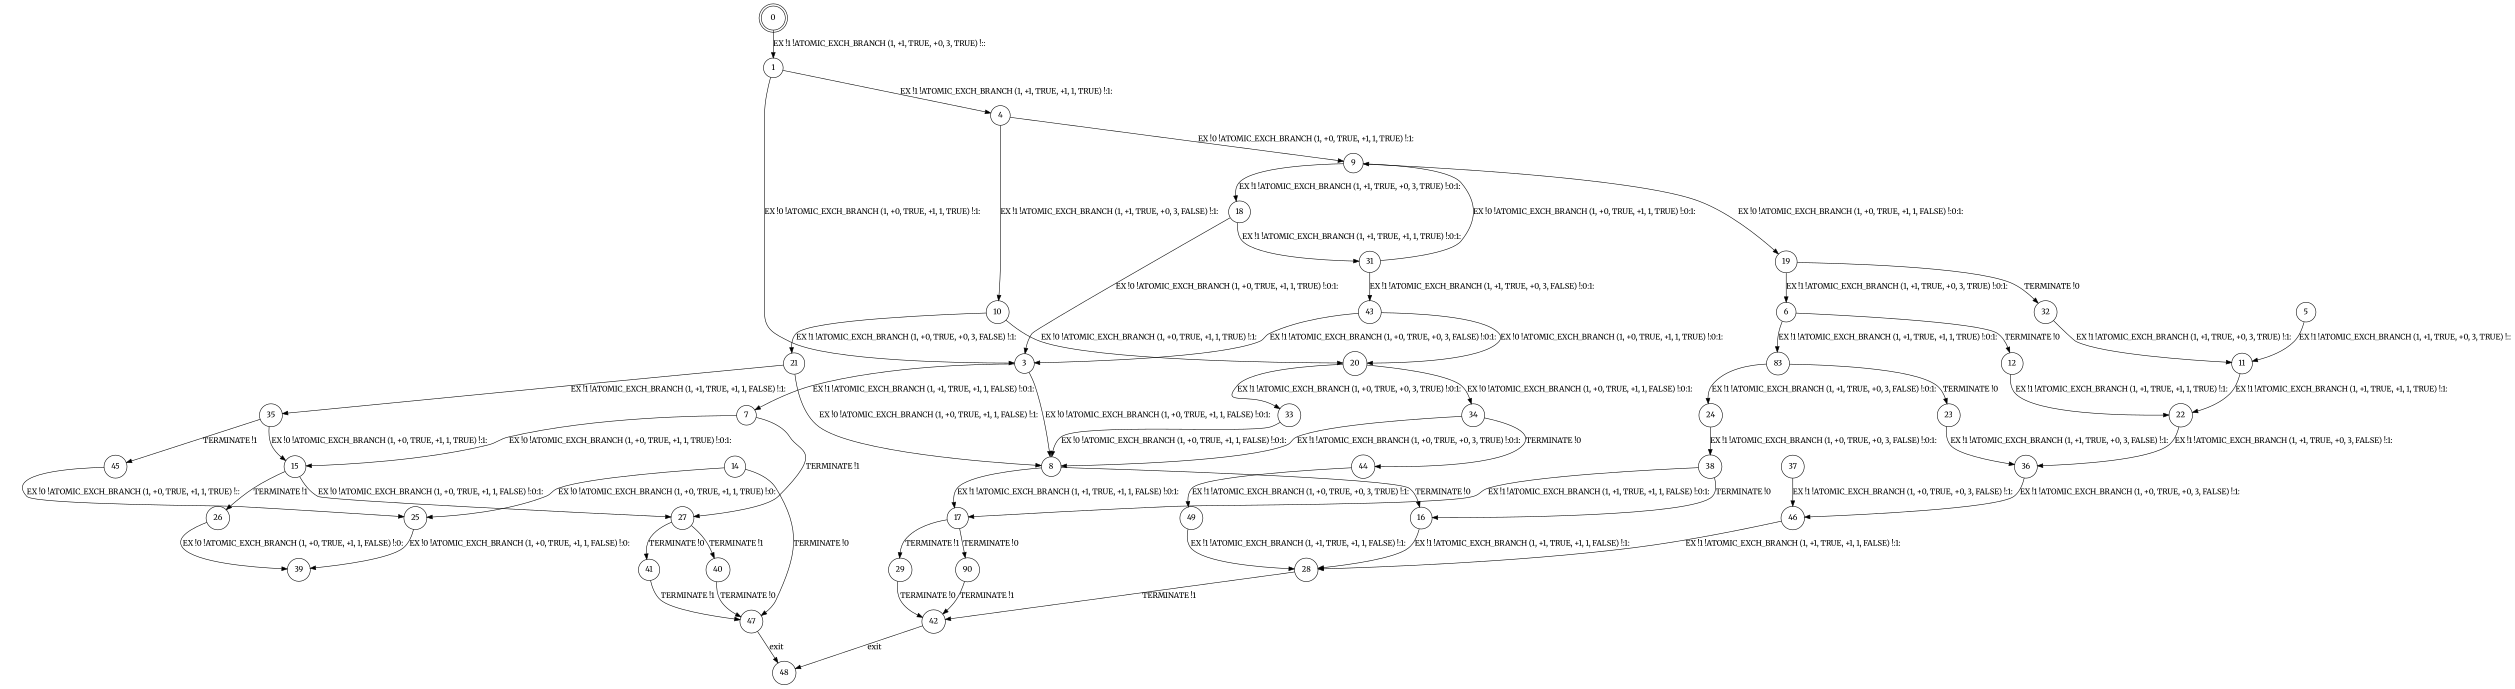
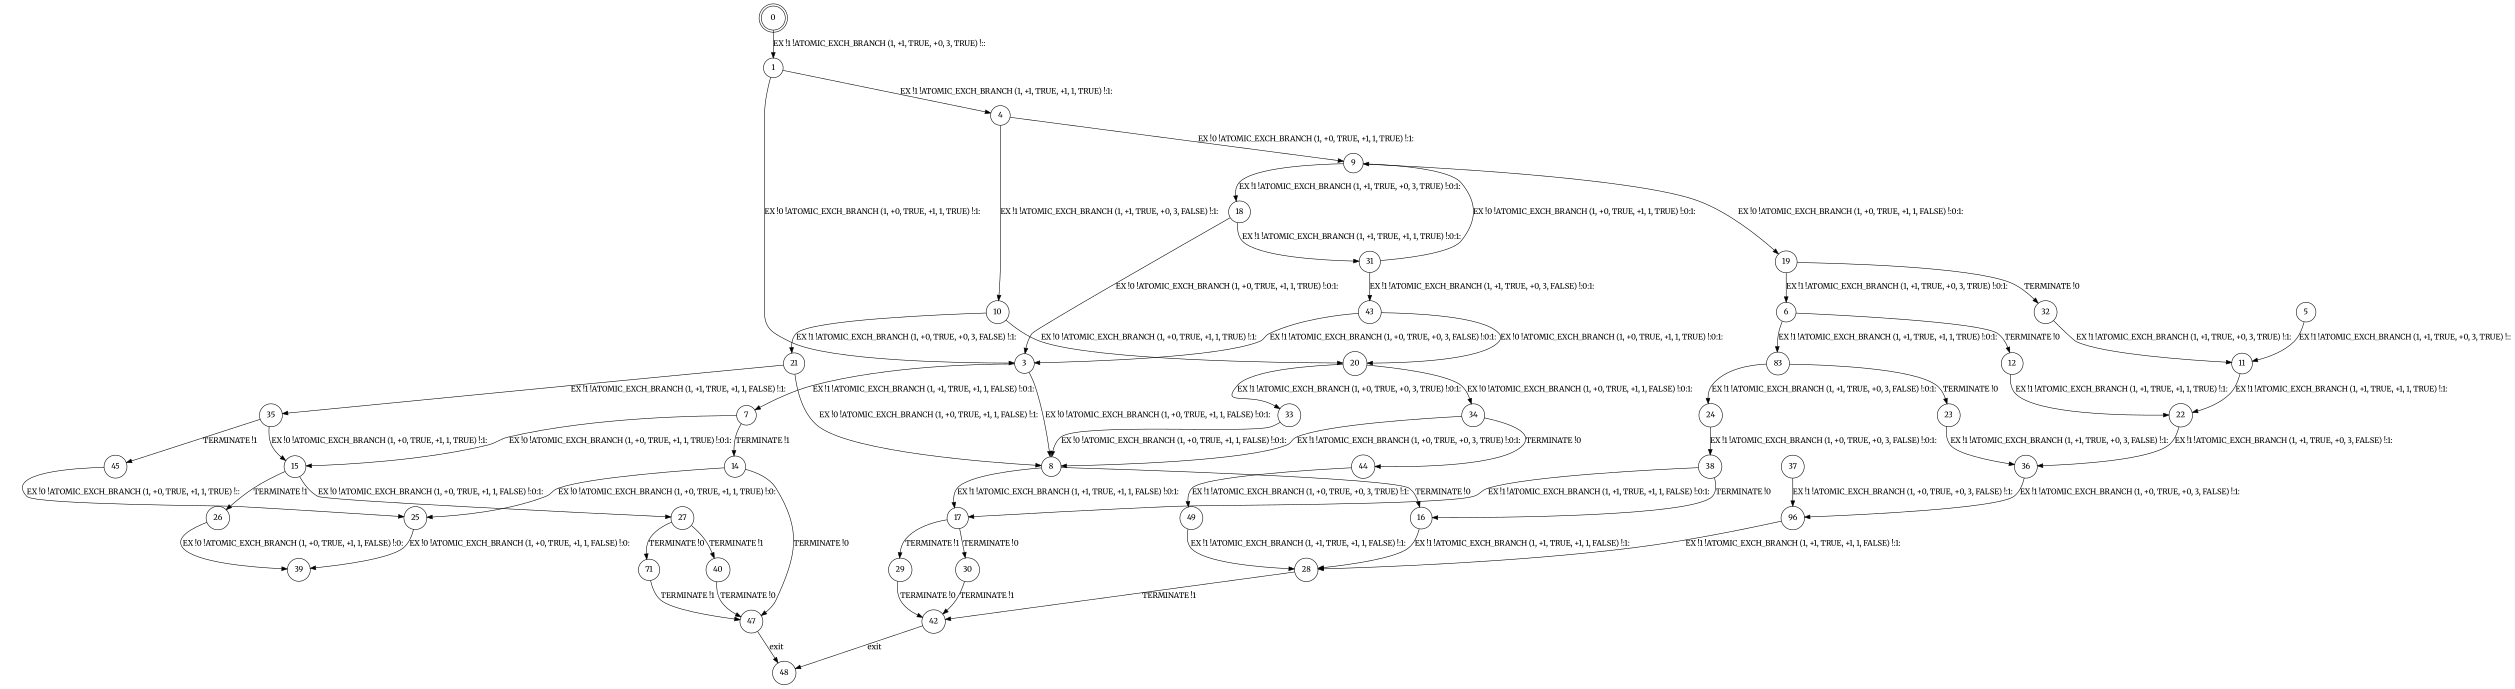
(789, 485) -> (736, 436)
(1793, 518) -> (1793, 518)
(649, 570) -> (649, 570)
(968, 570) -> (968, 570)
